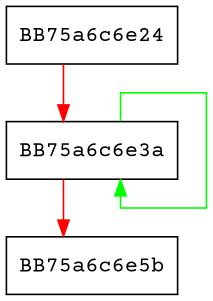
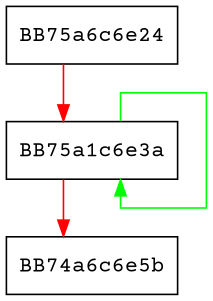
(92, 150) -> (92, 150)
(92, 266) -> (92, 266)
